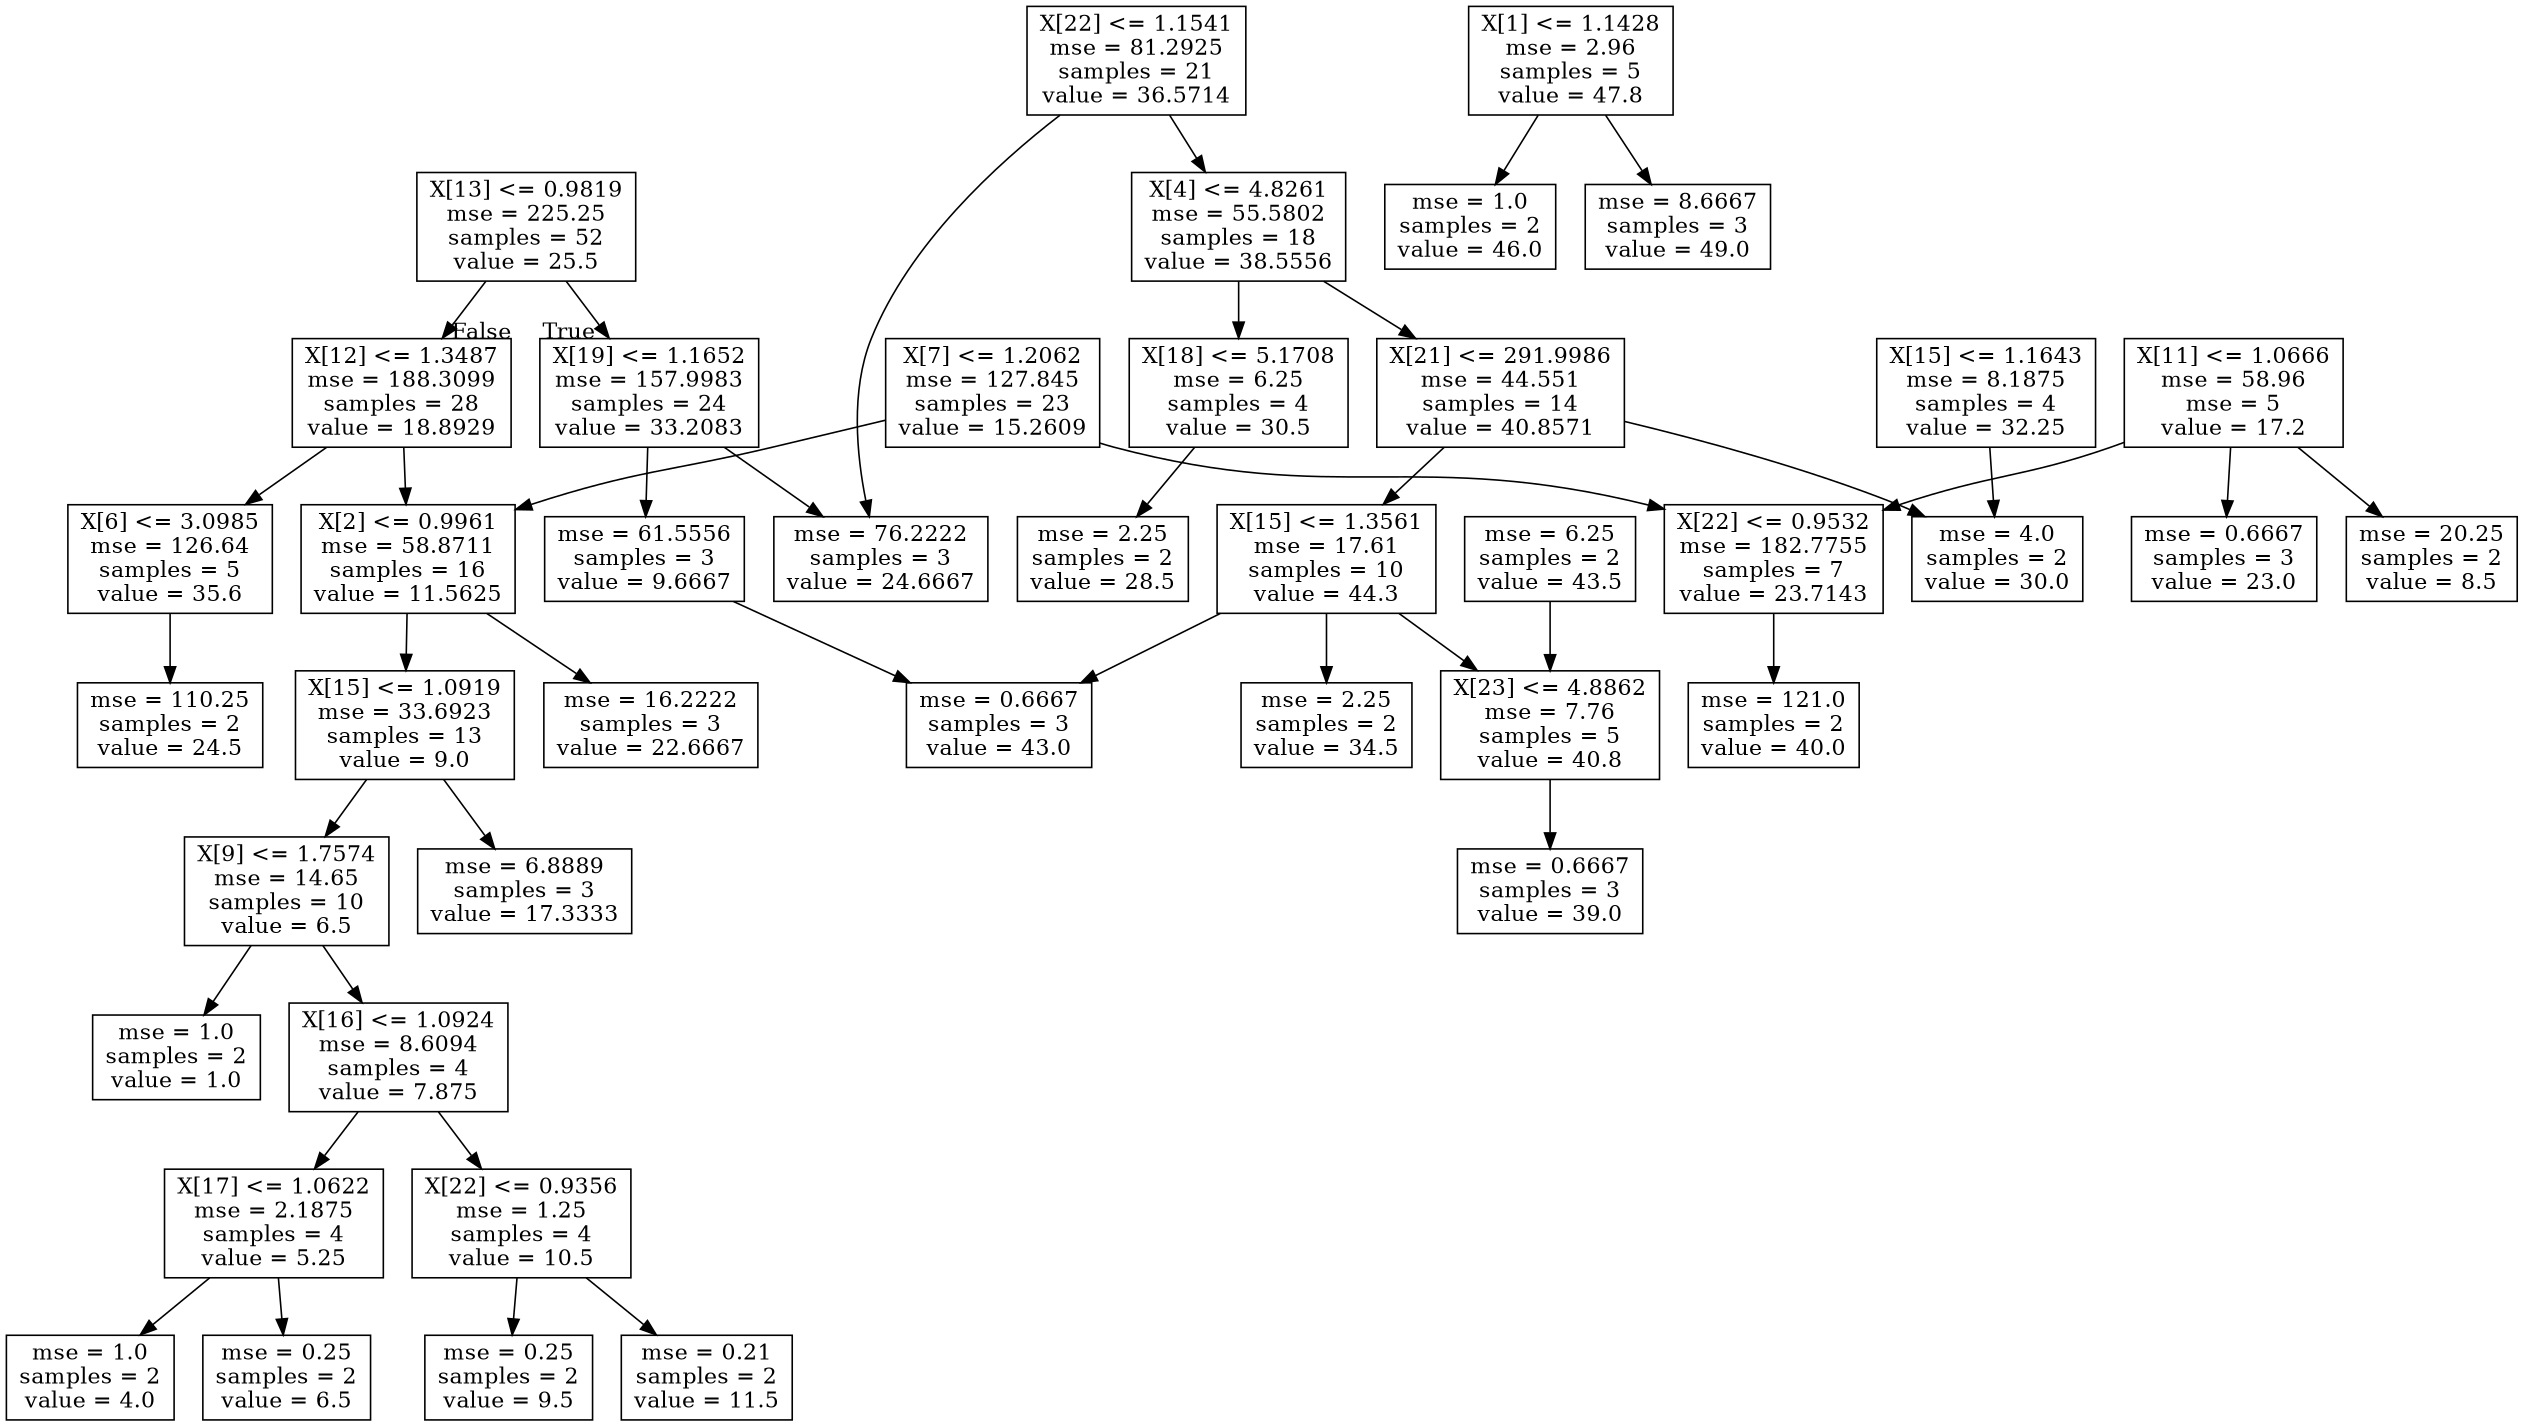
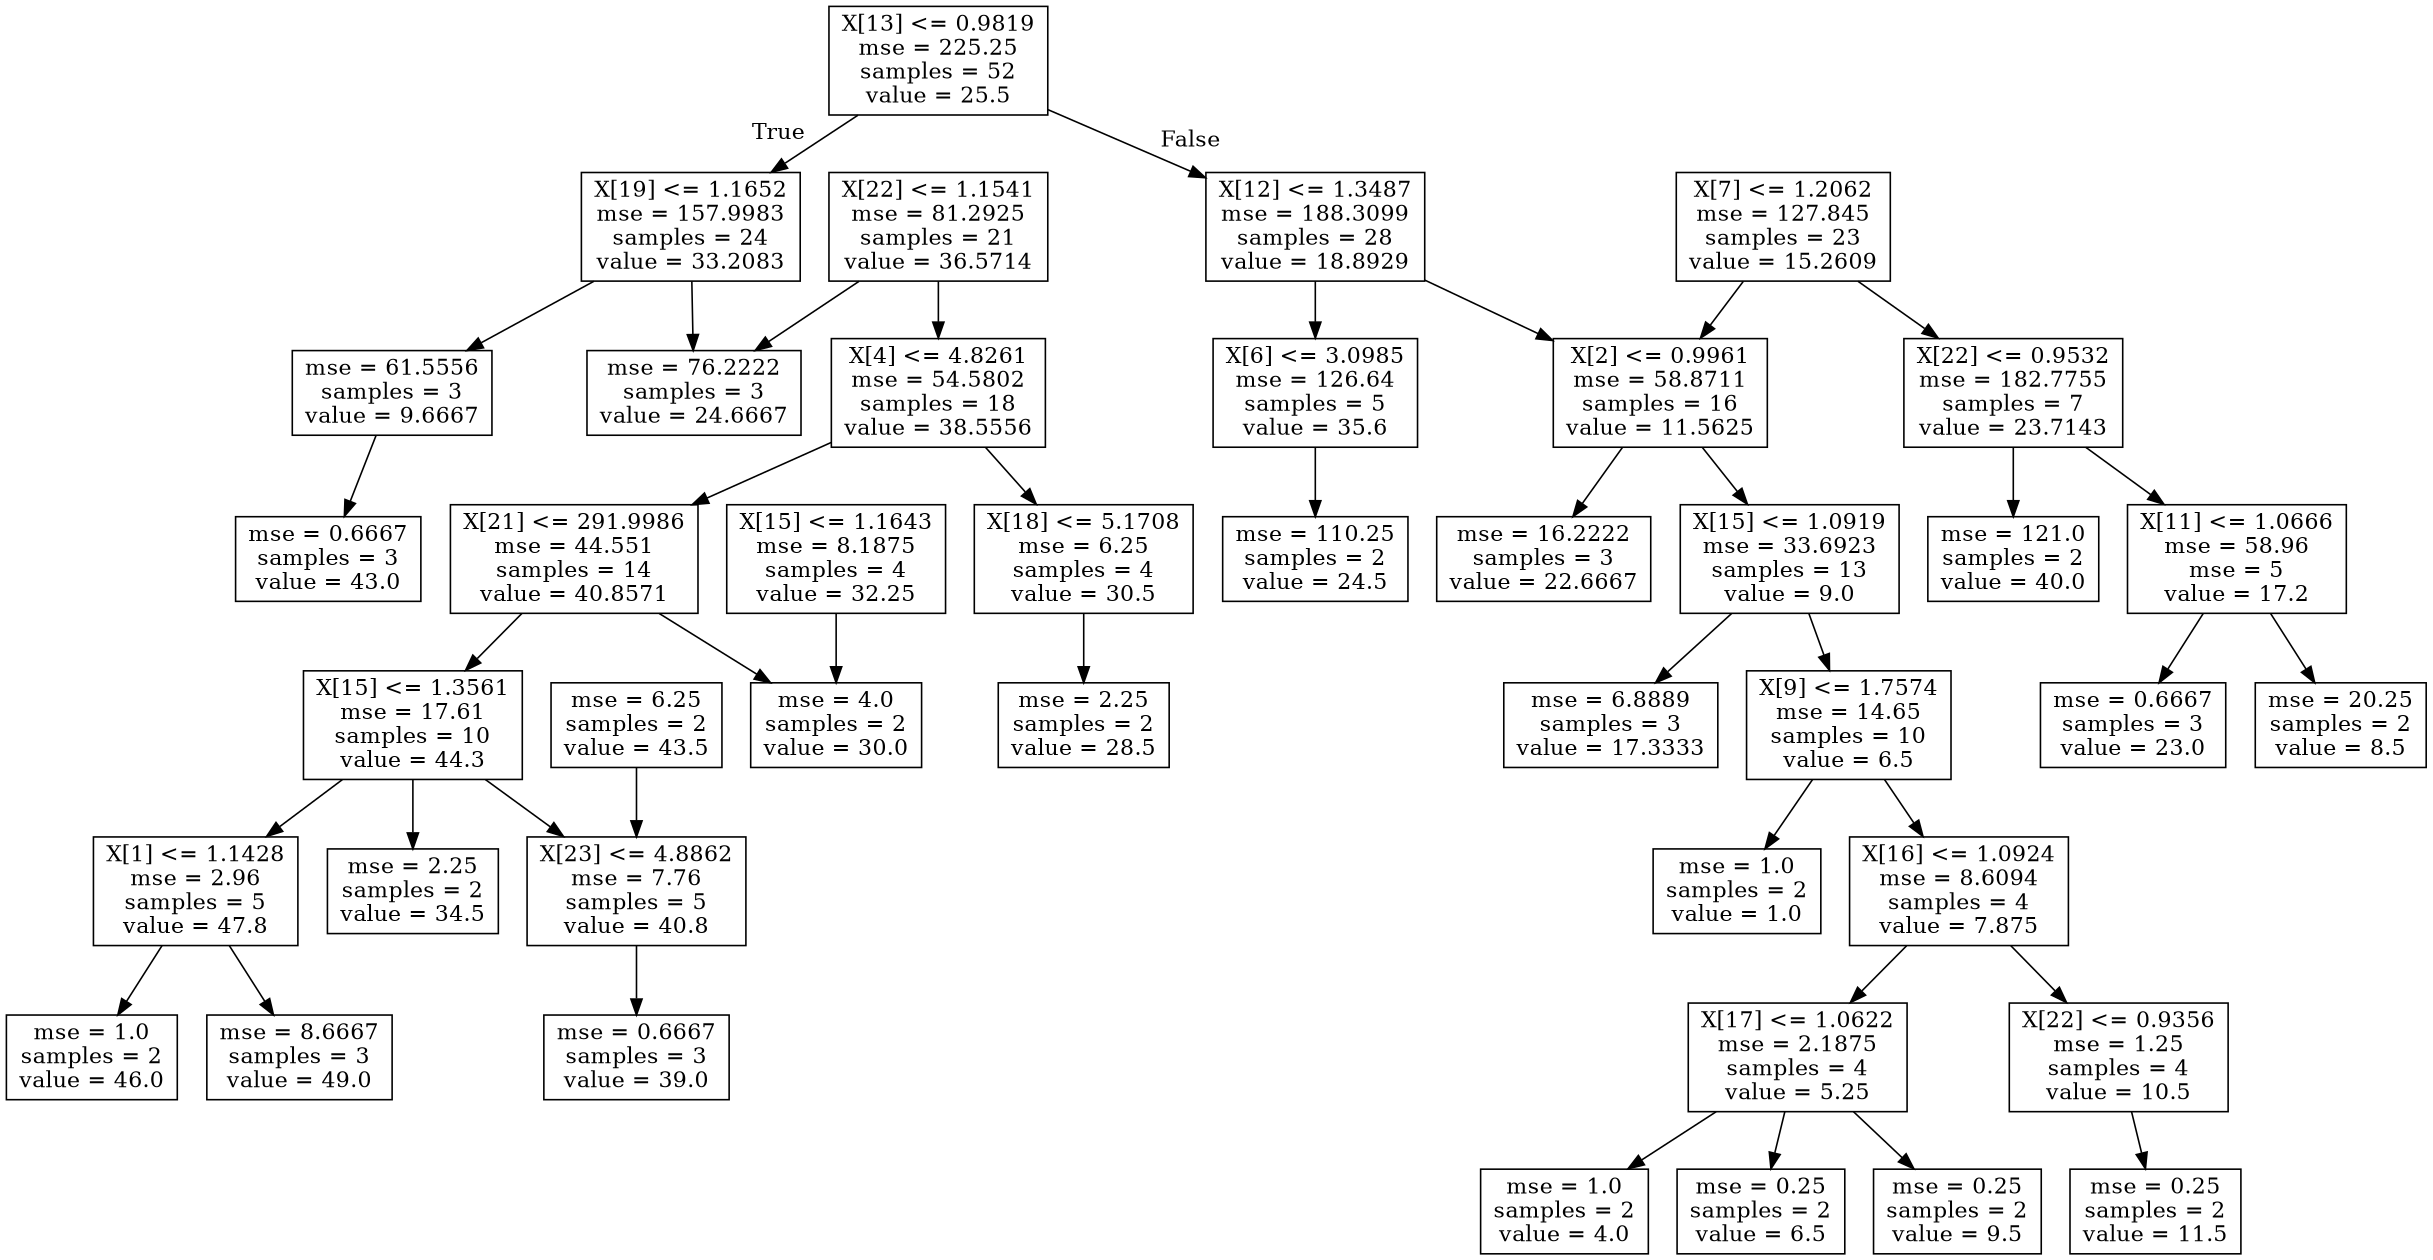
(1239, 227) -> (938, 393)
(2012, 475) -> (2118, 471)
(1158, 645) -> (311, 803)
(515, 1298) -> (1878, 1135)
(707, 1378) -> (2155, 1211)
